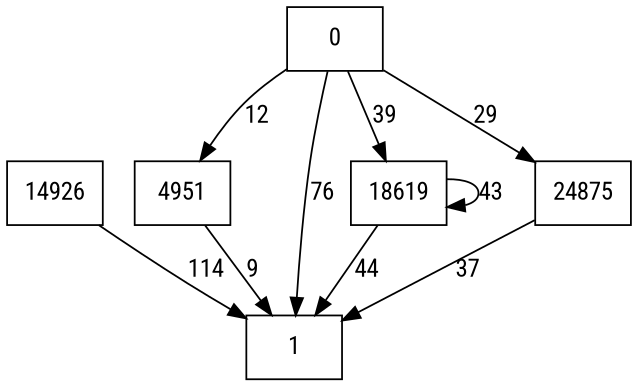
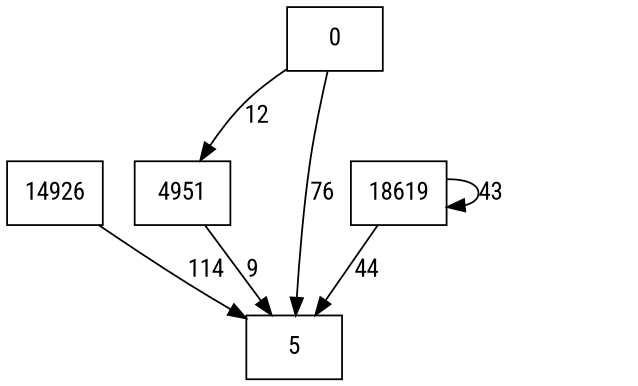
(363, 108) -> none
(583, 193) -> none
(294, 347) -> (294, 347)
